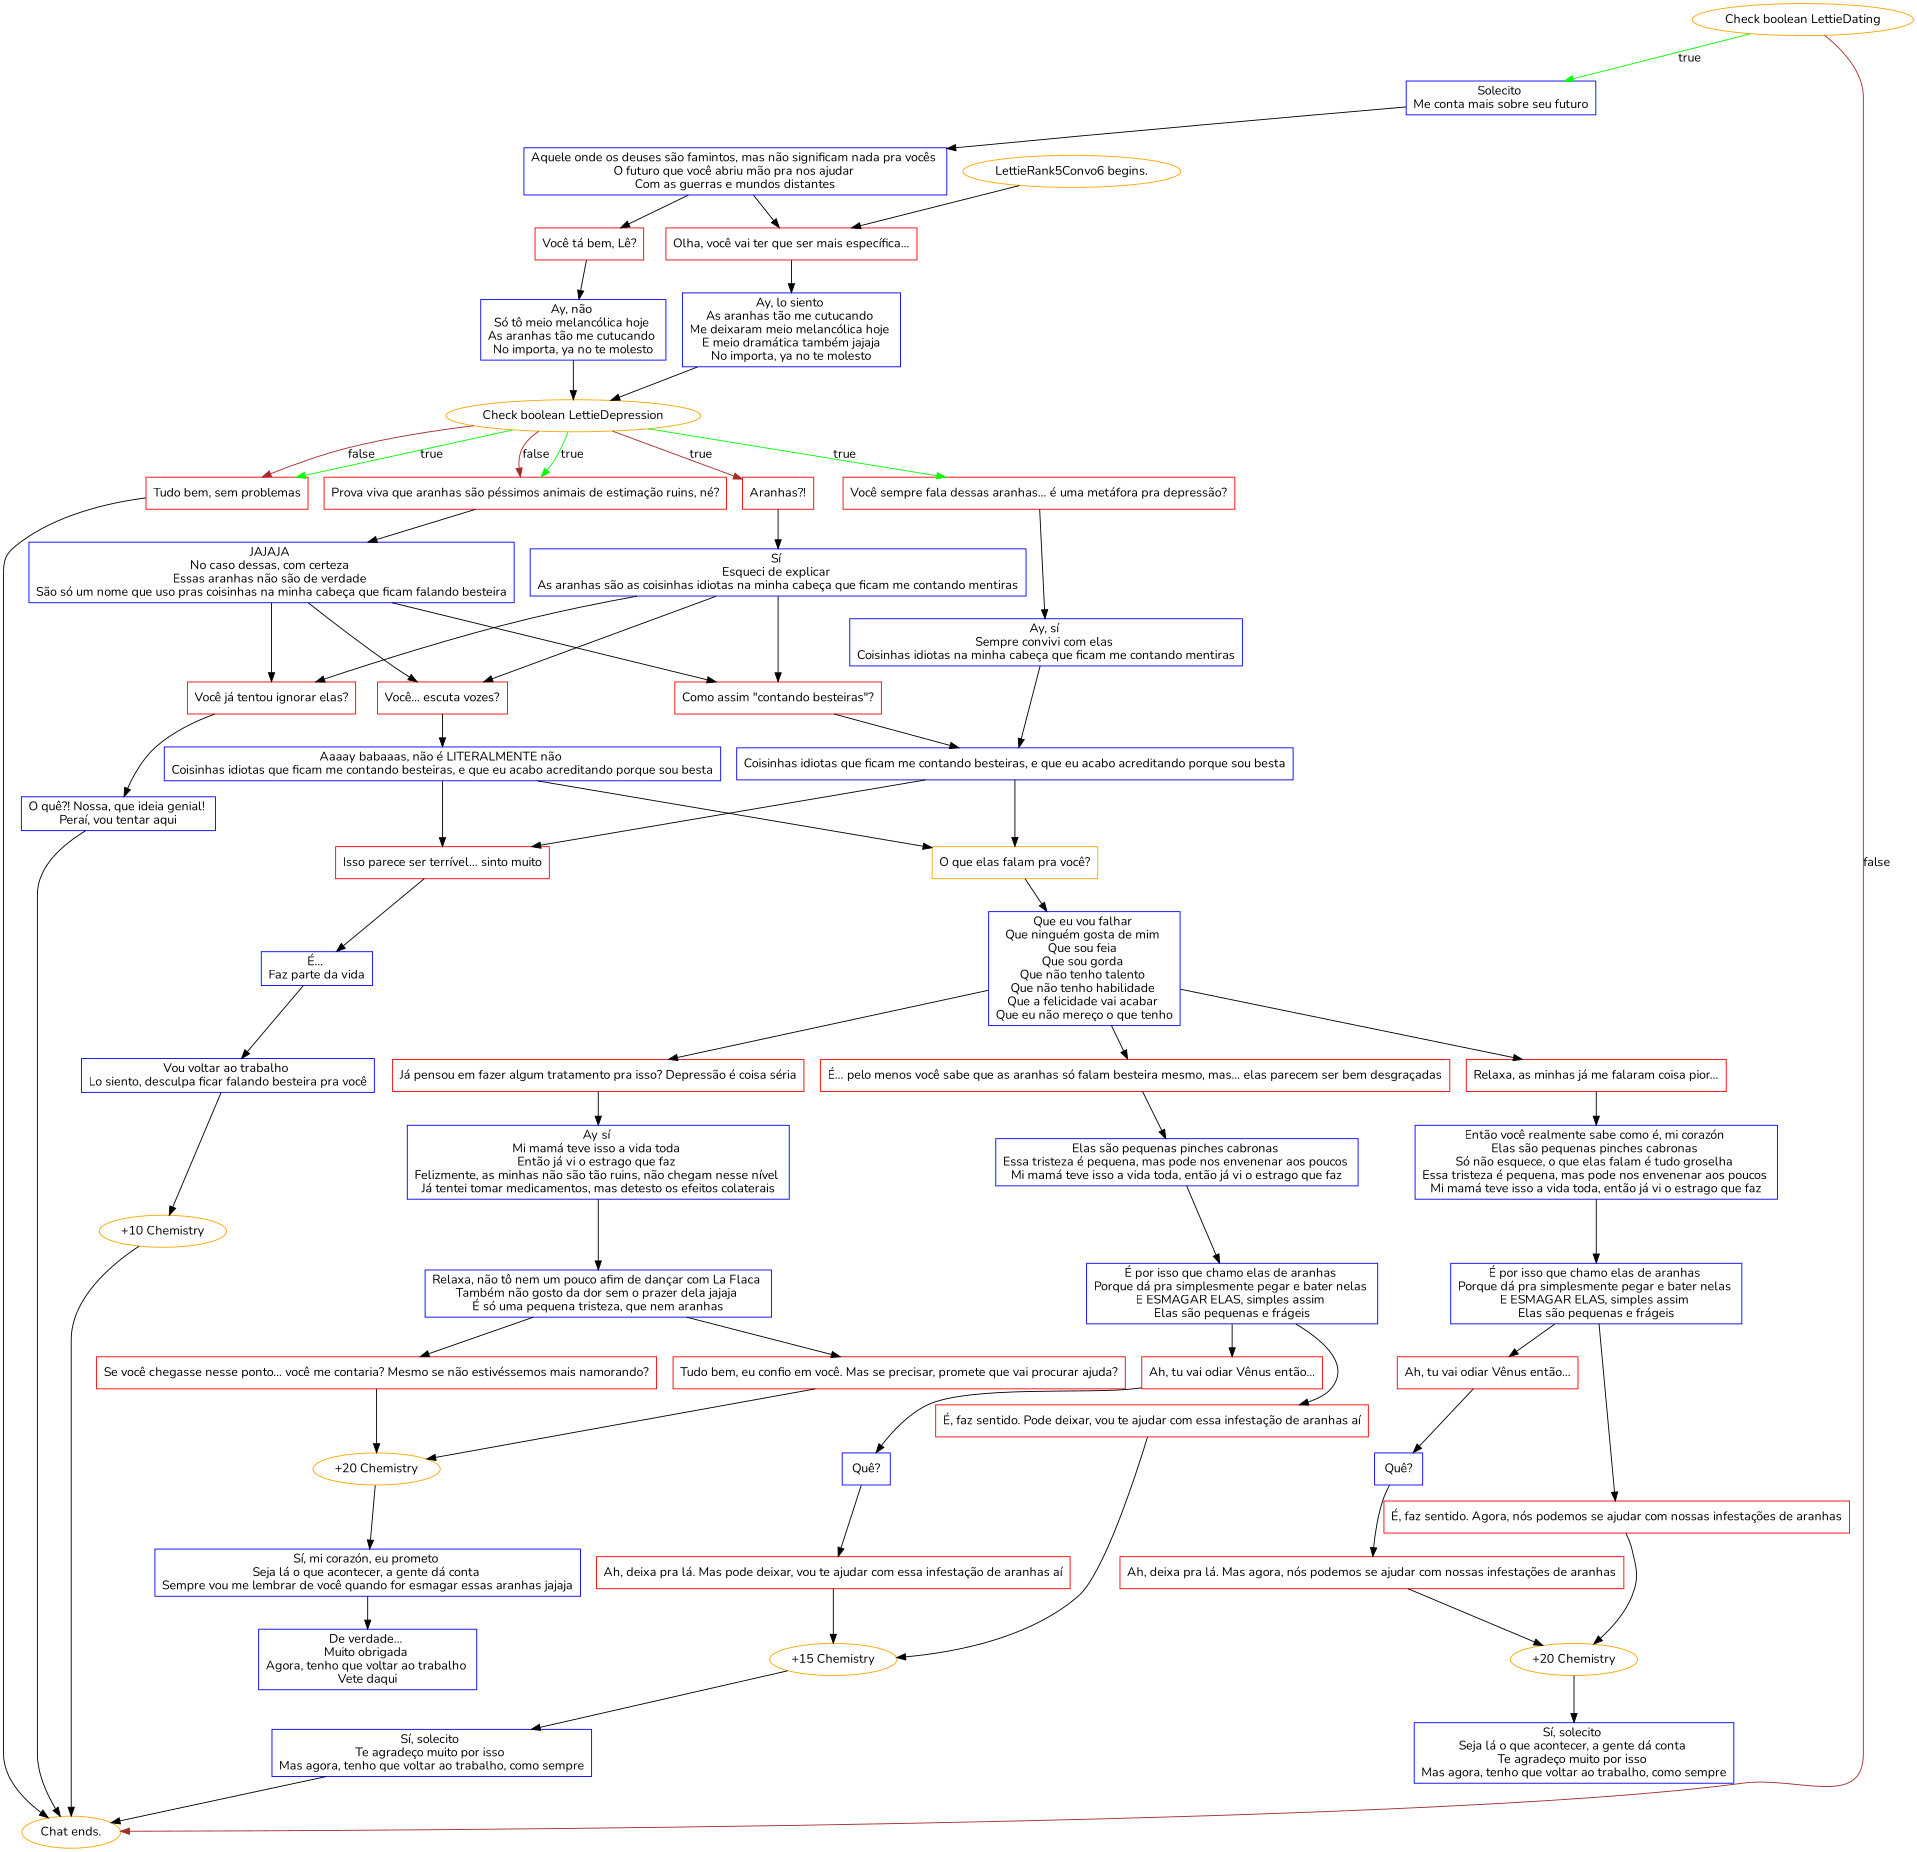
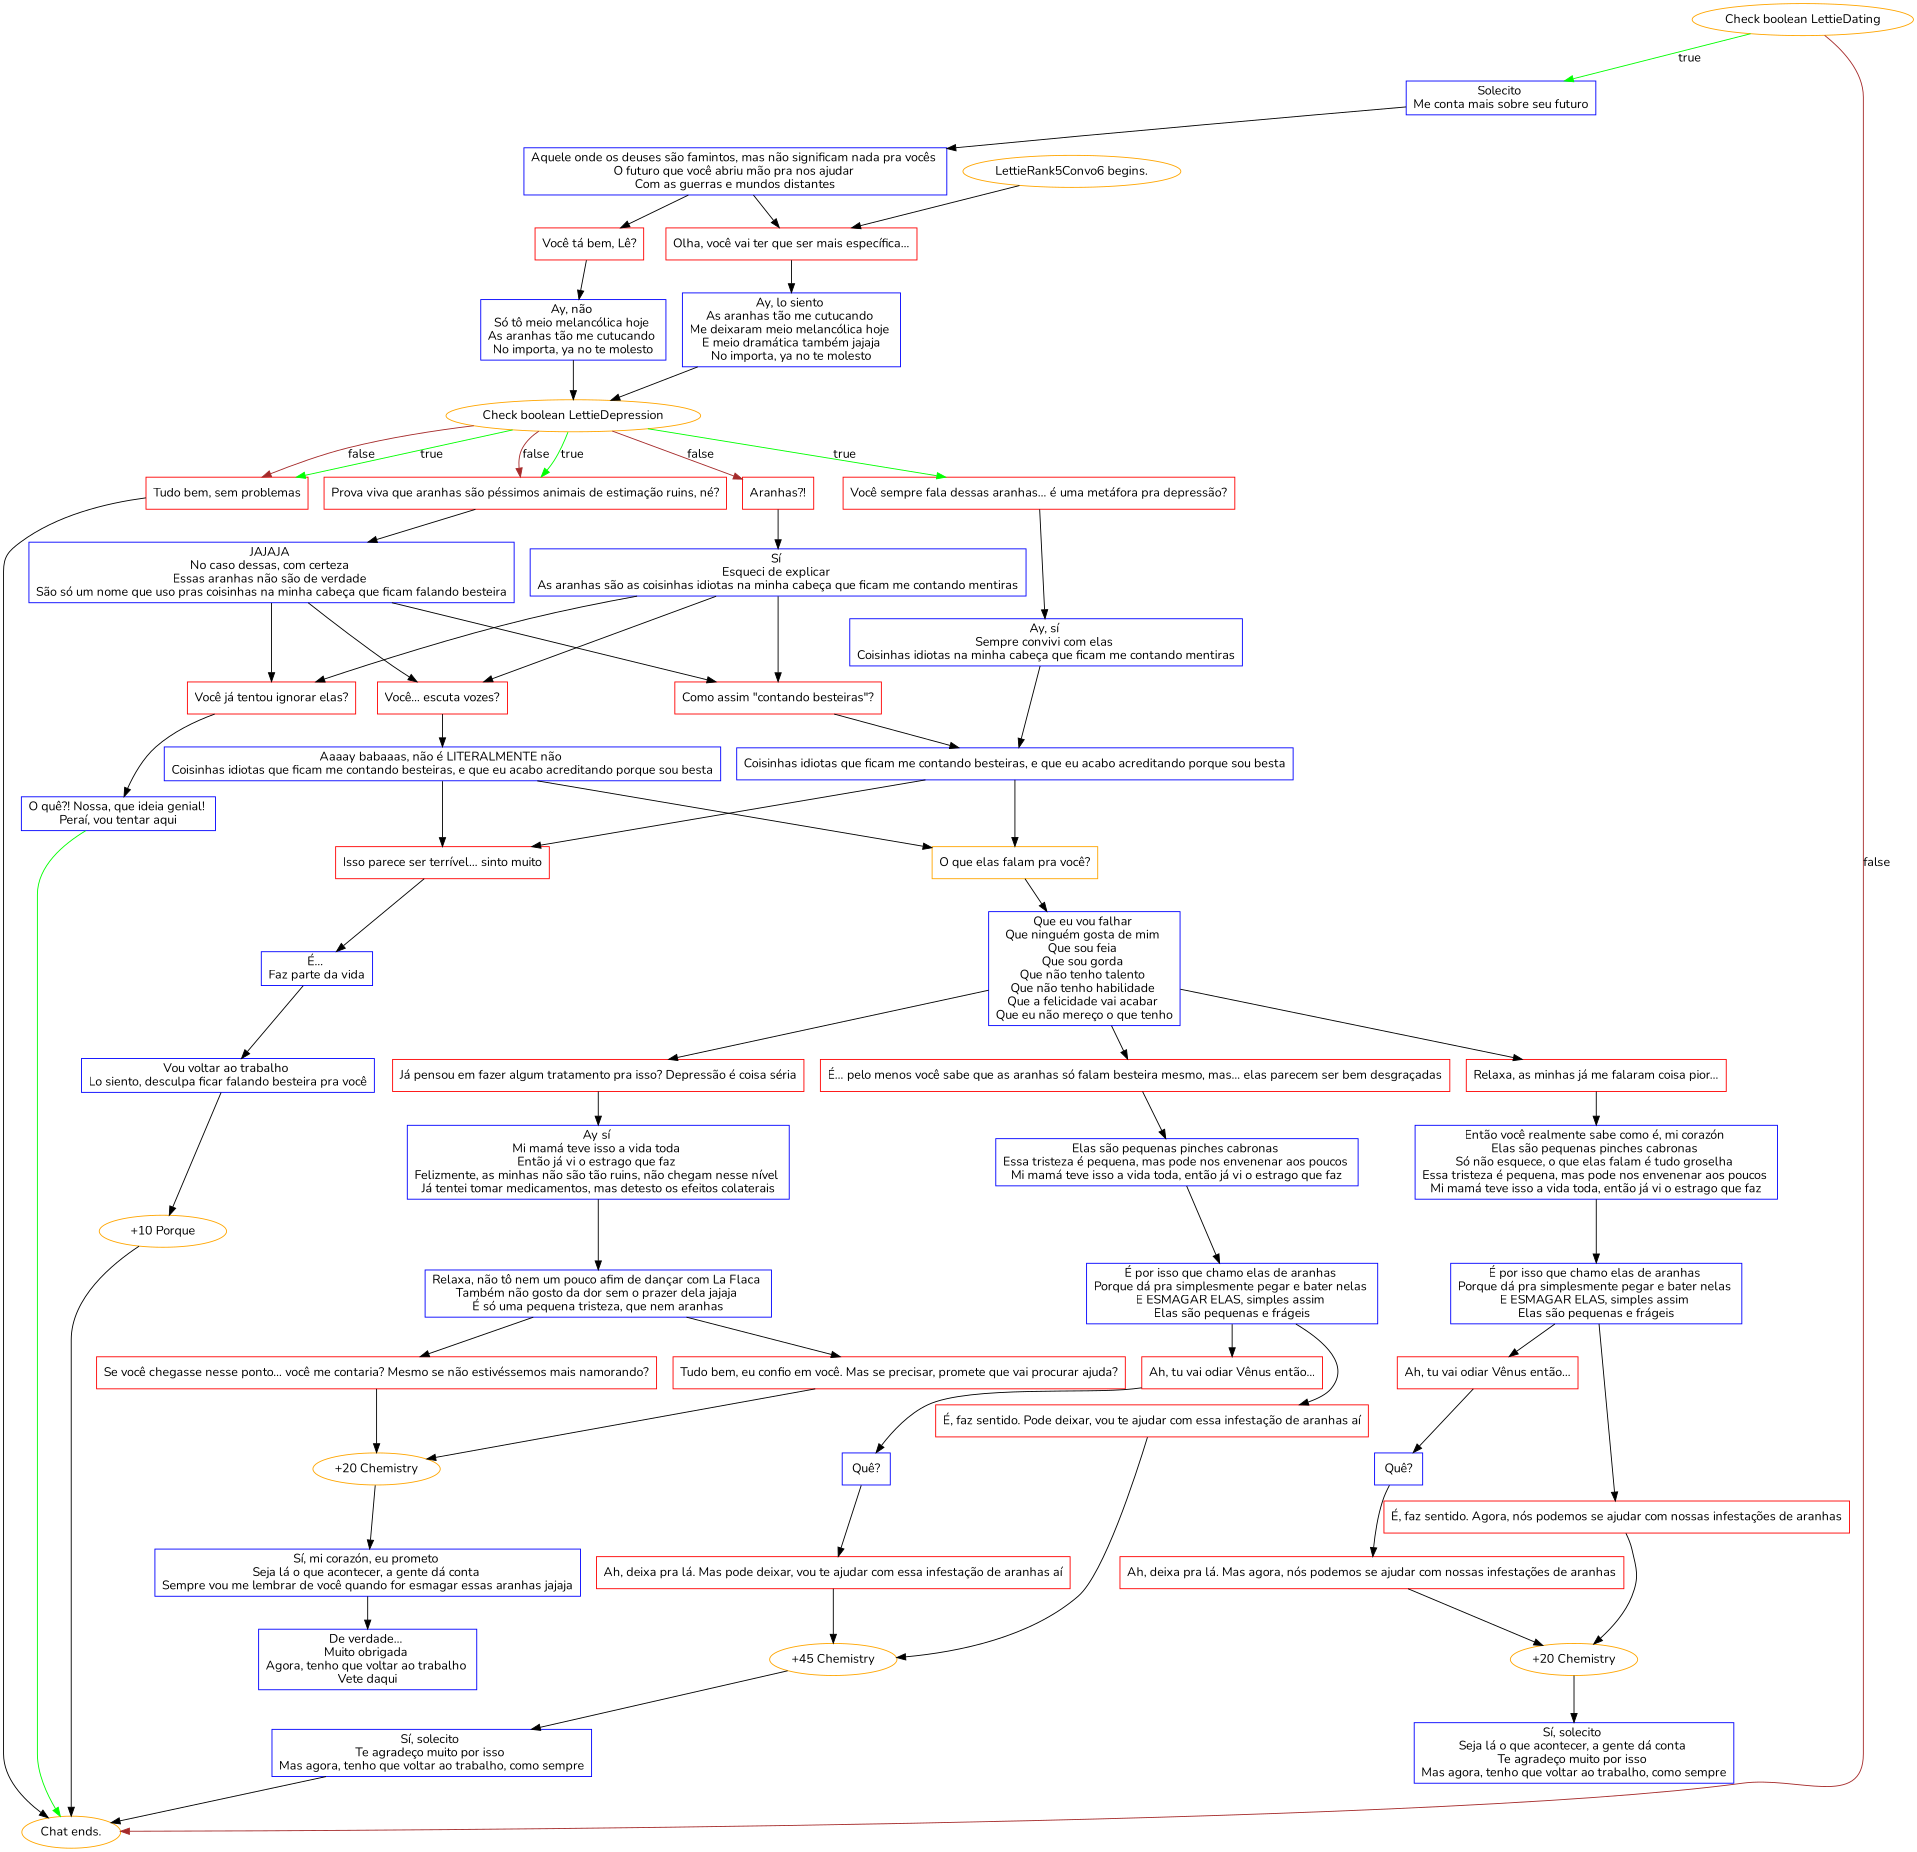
(701, 454) -> (701, 454)
(163, 1231) -> (163, 1231)
(37, 1312) -> (37, 1312)
(833, 1659) -> (833, 1659)
